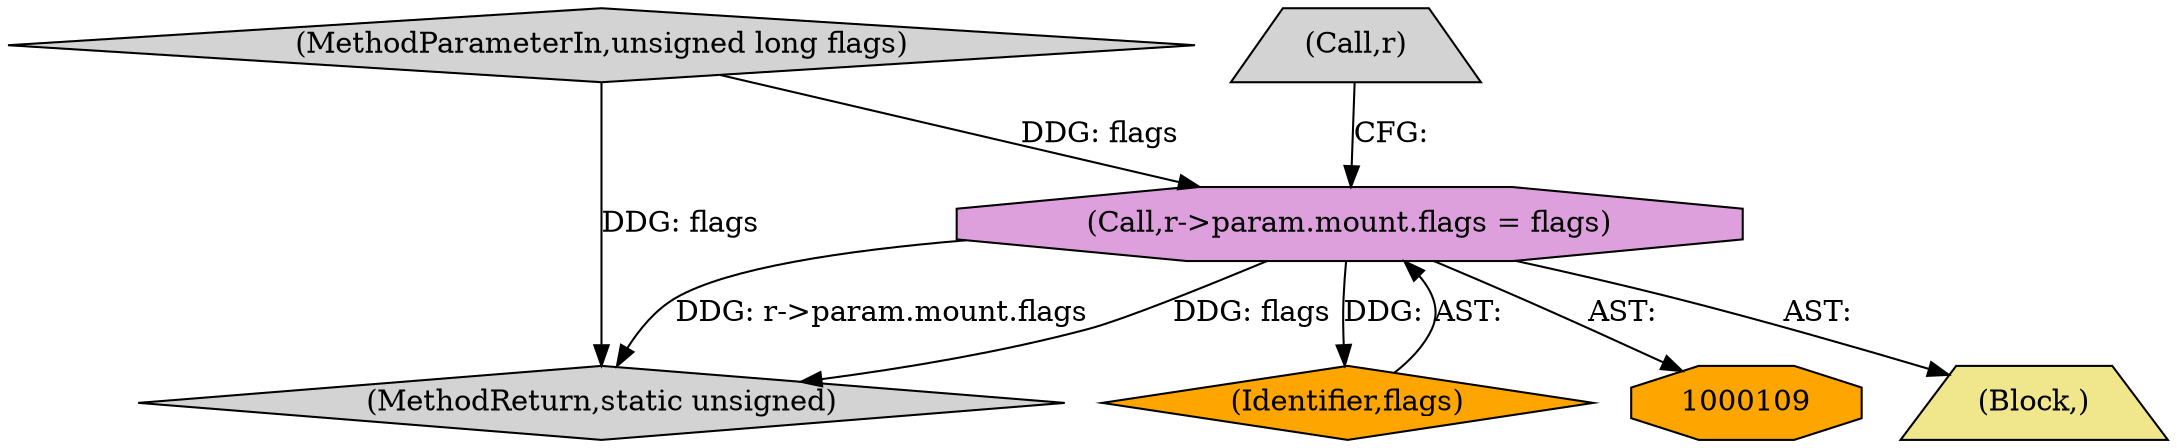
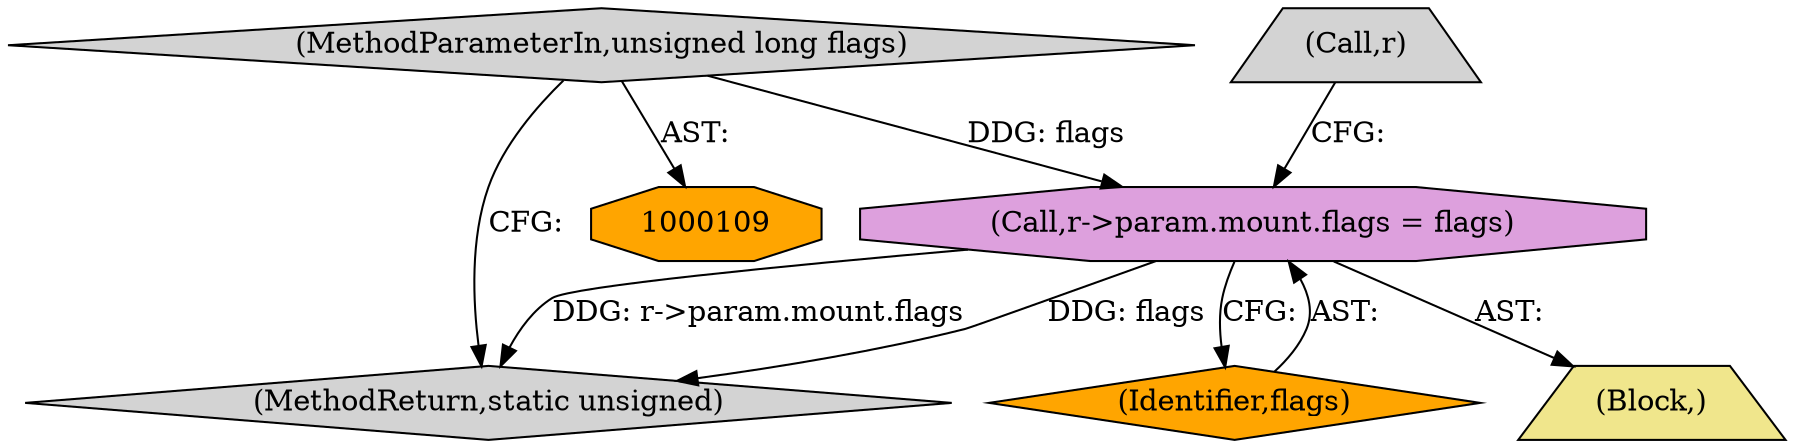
(681, 224) -> (531, 224)
(1549, 311) -> (648, 125)
(1388, 313) -> (1264, 313)
